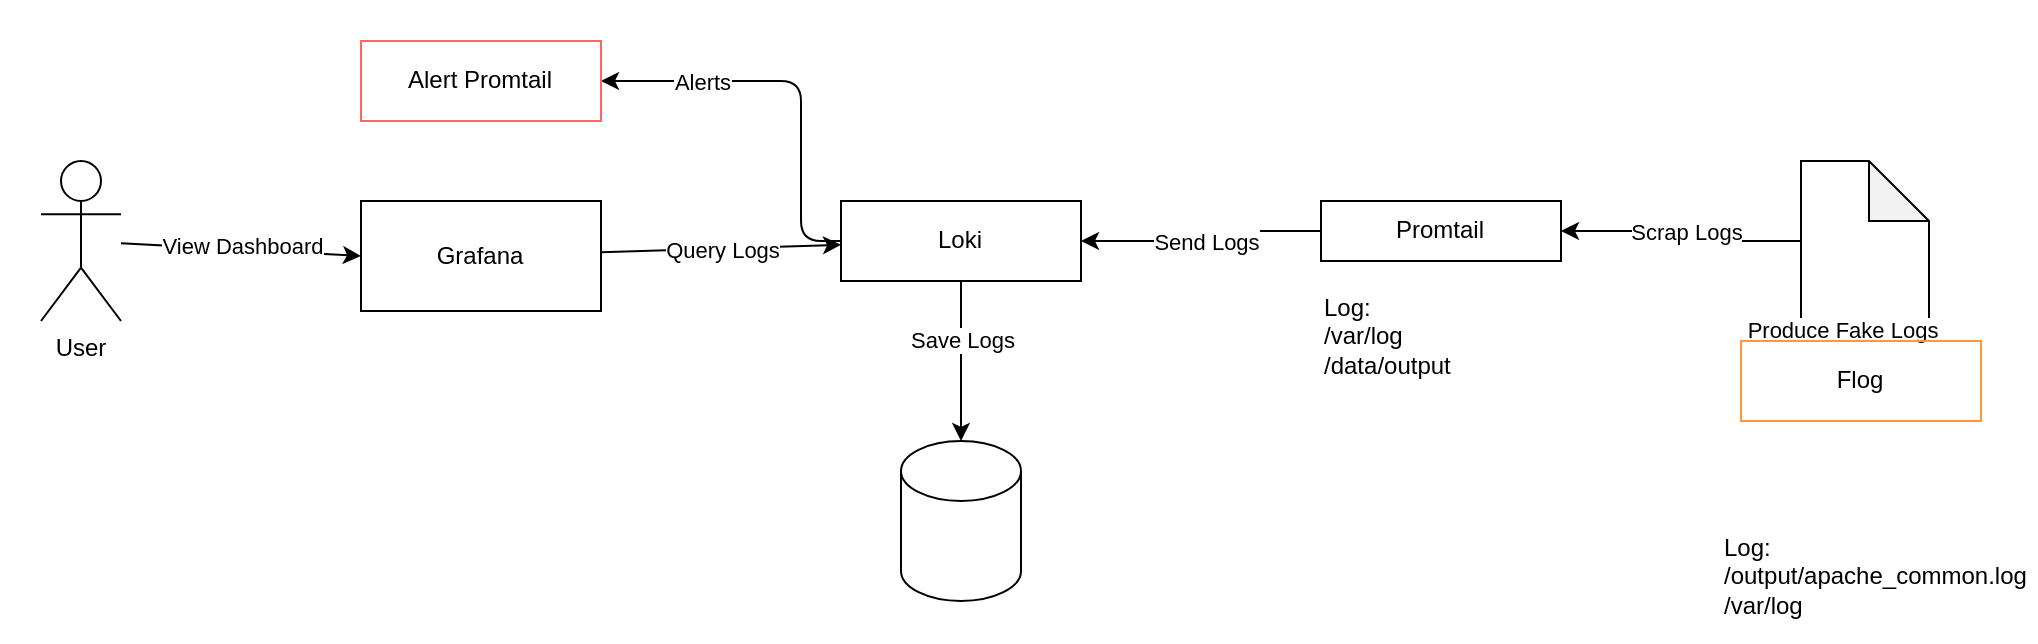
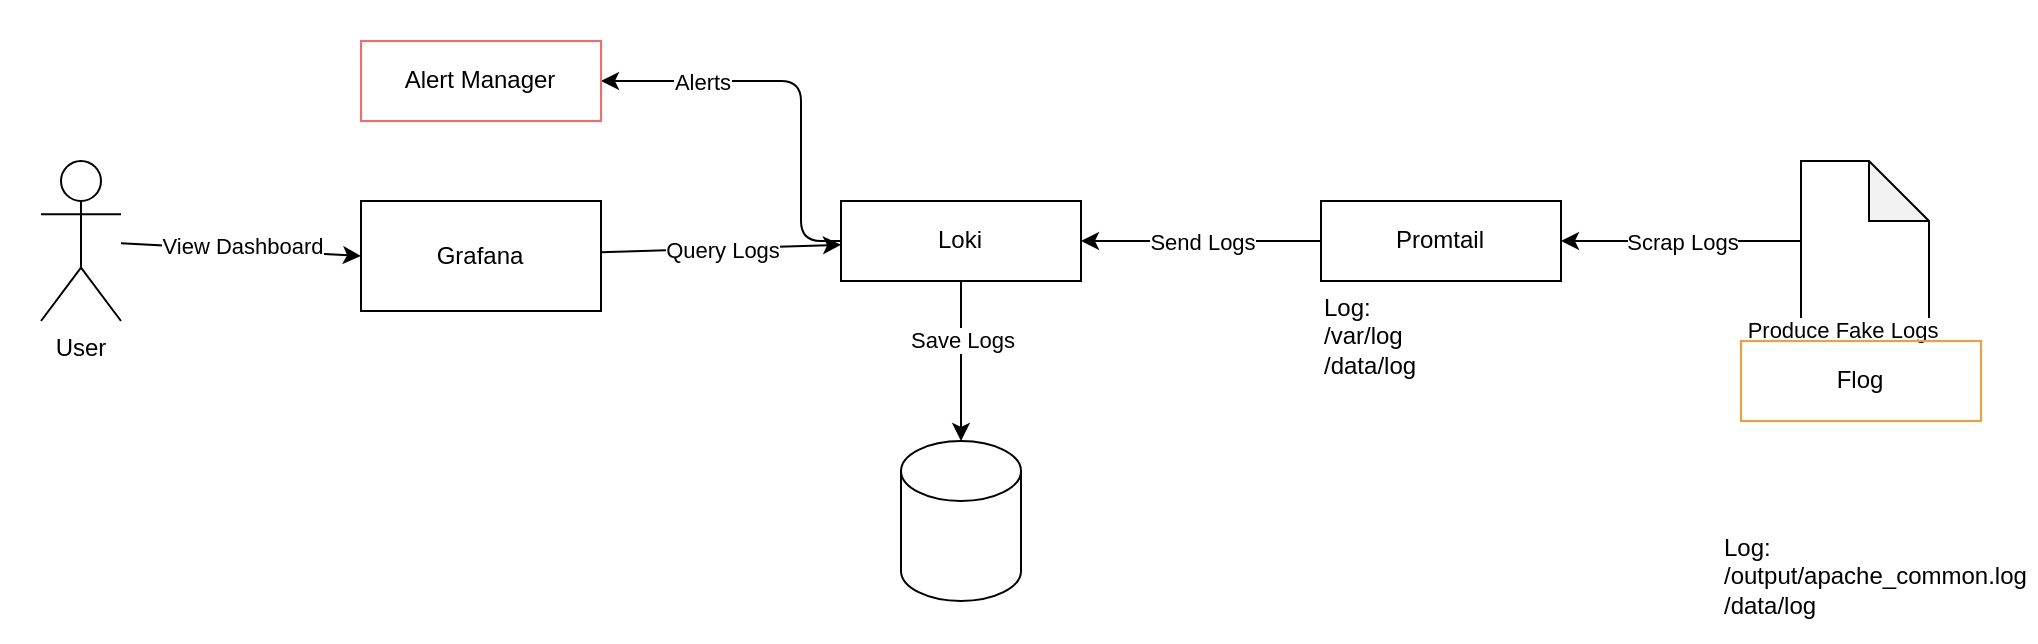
(481, 81) -> (481, 81)
(1441, 231) -> (1441, 241)
(1406, 338) -> (1382, 338)
(1843, 578) -> (1843, 578)
